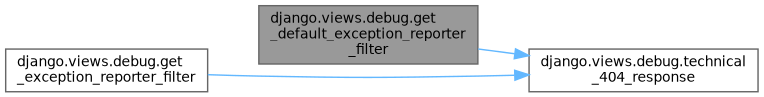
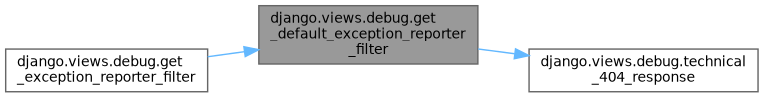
(361, 77) -> (226, 54)
